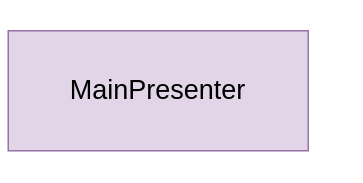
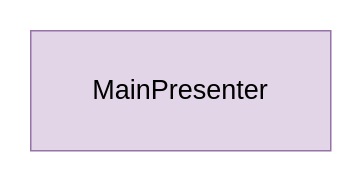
(158, 91) -> (181, 91)
